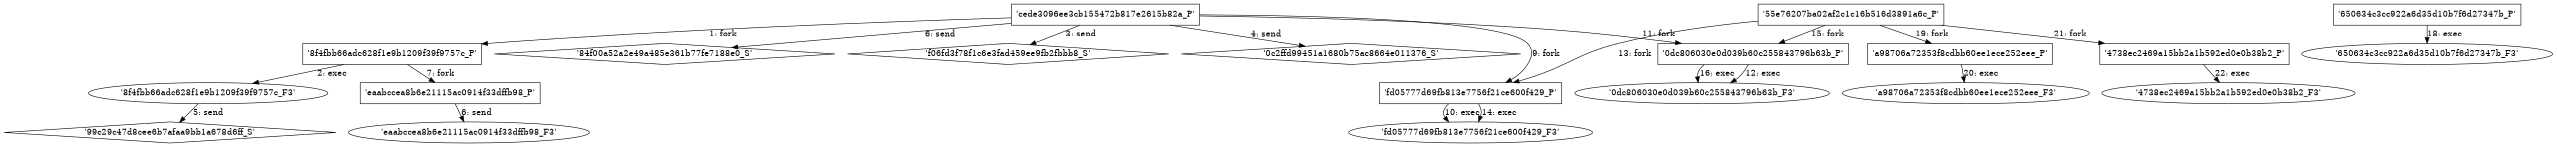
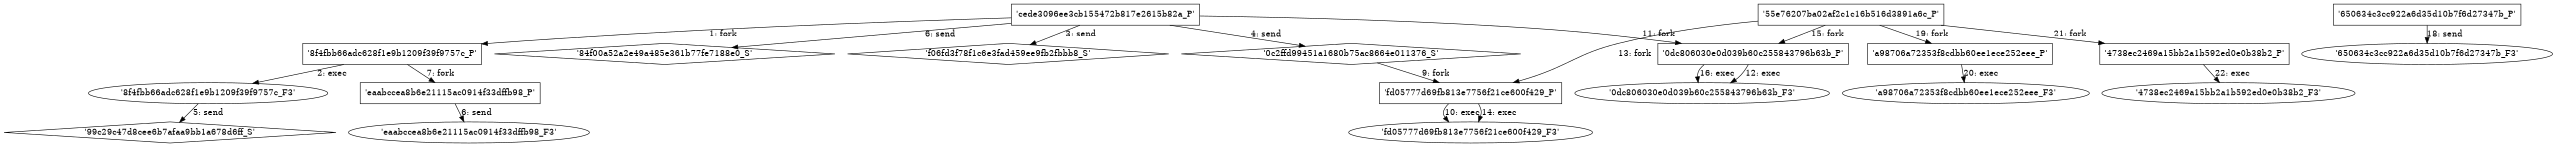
(1482, 29) -> (1405, 72)
(2445, 34) -> (2445, 34)
